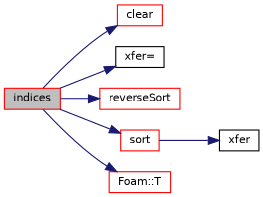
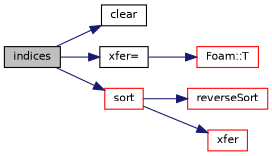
(140, 15) -> (124, 15)
(32, 99) -> (32, 57)
(74, 99) -> (160, 99)
(73, 140) -> (167, 57)
(239, 140) -> (228, 140)
